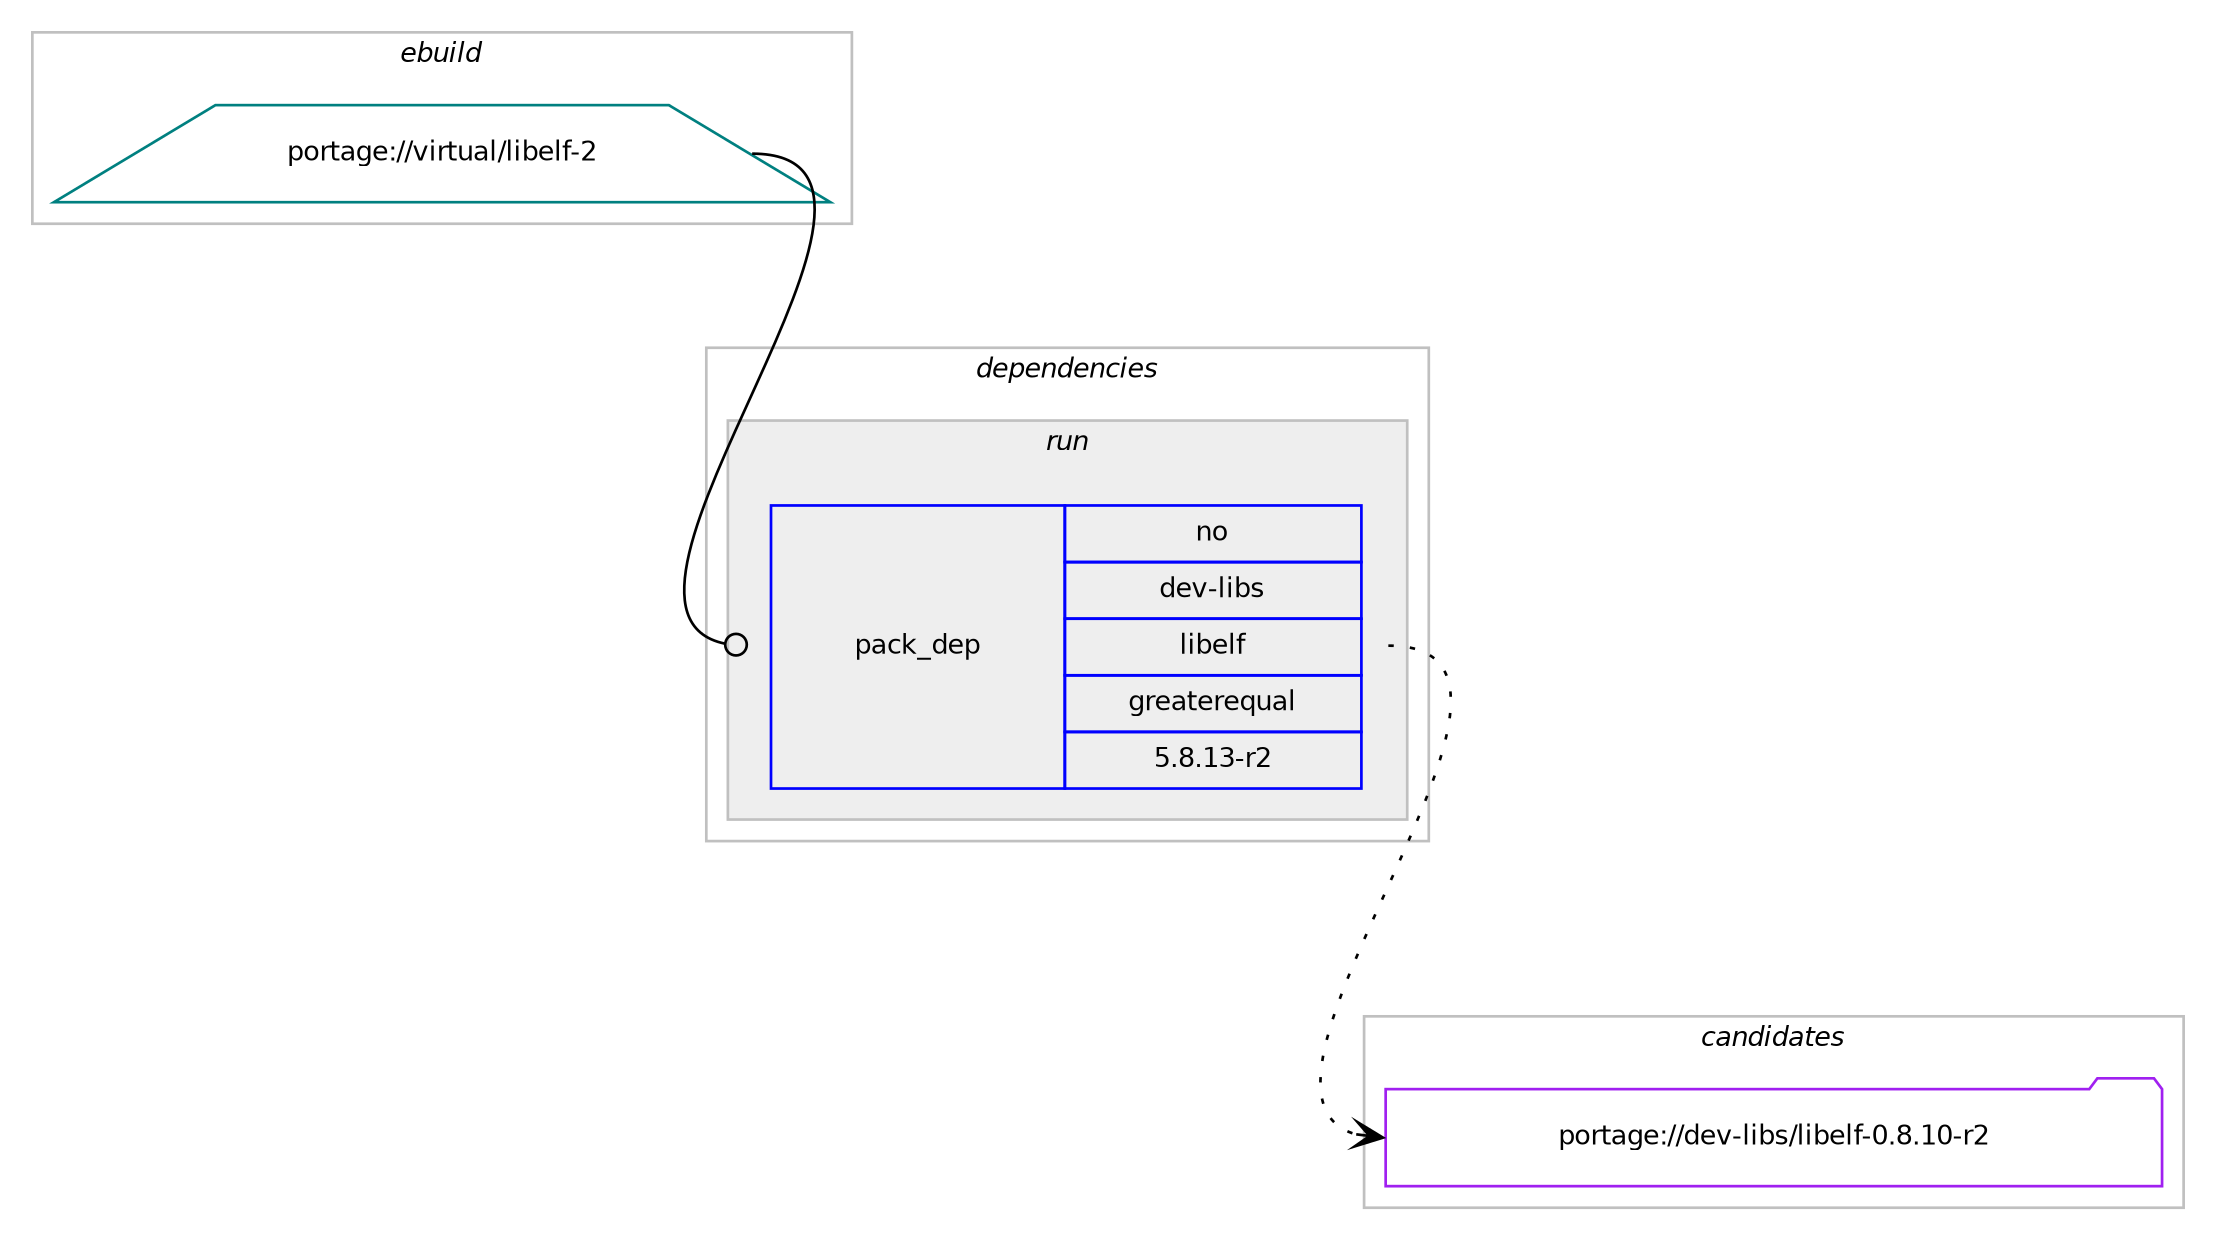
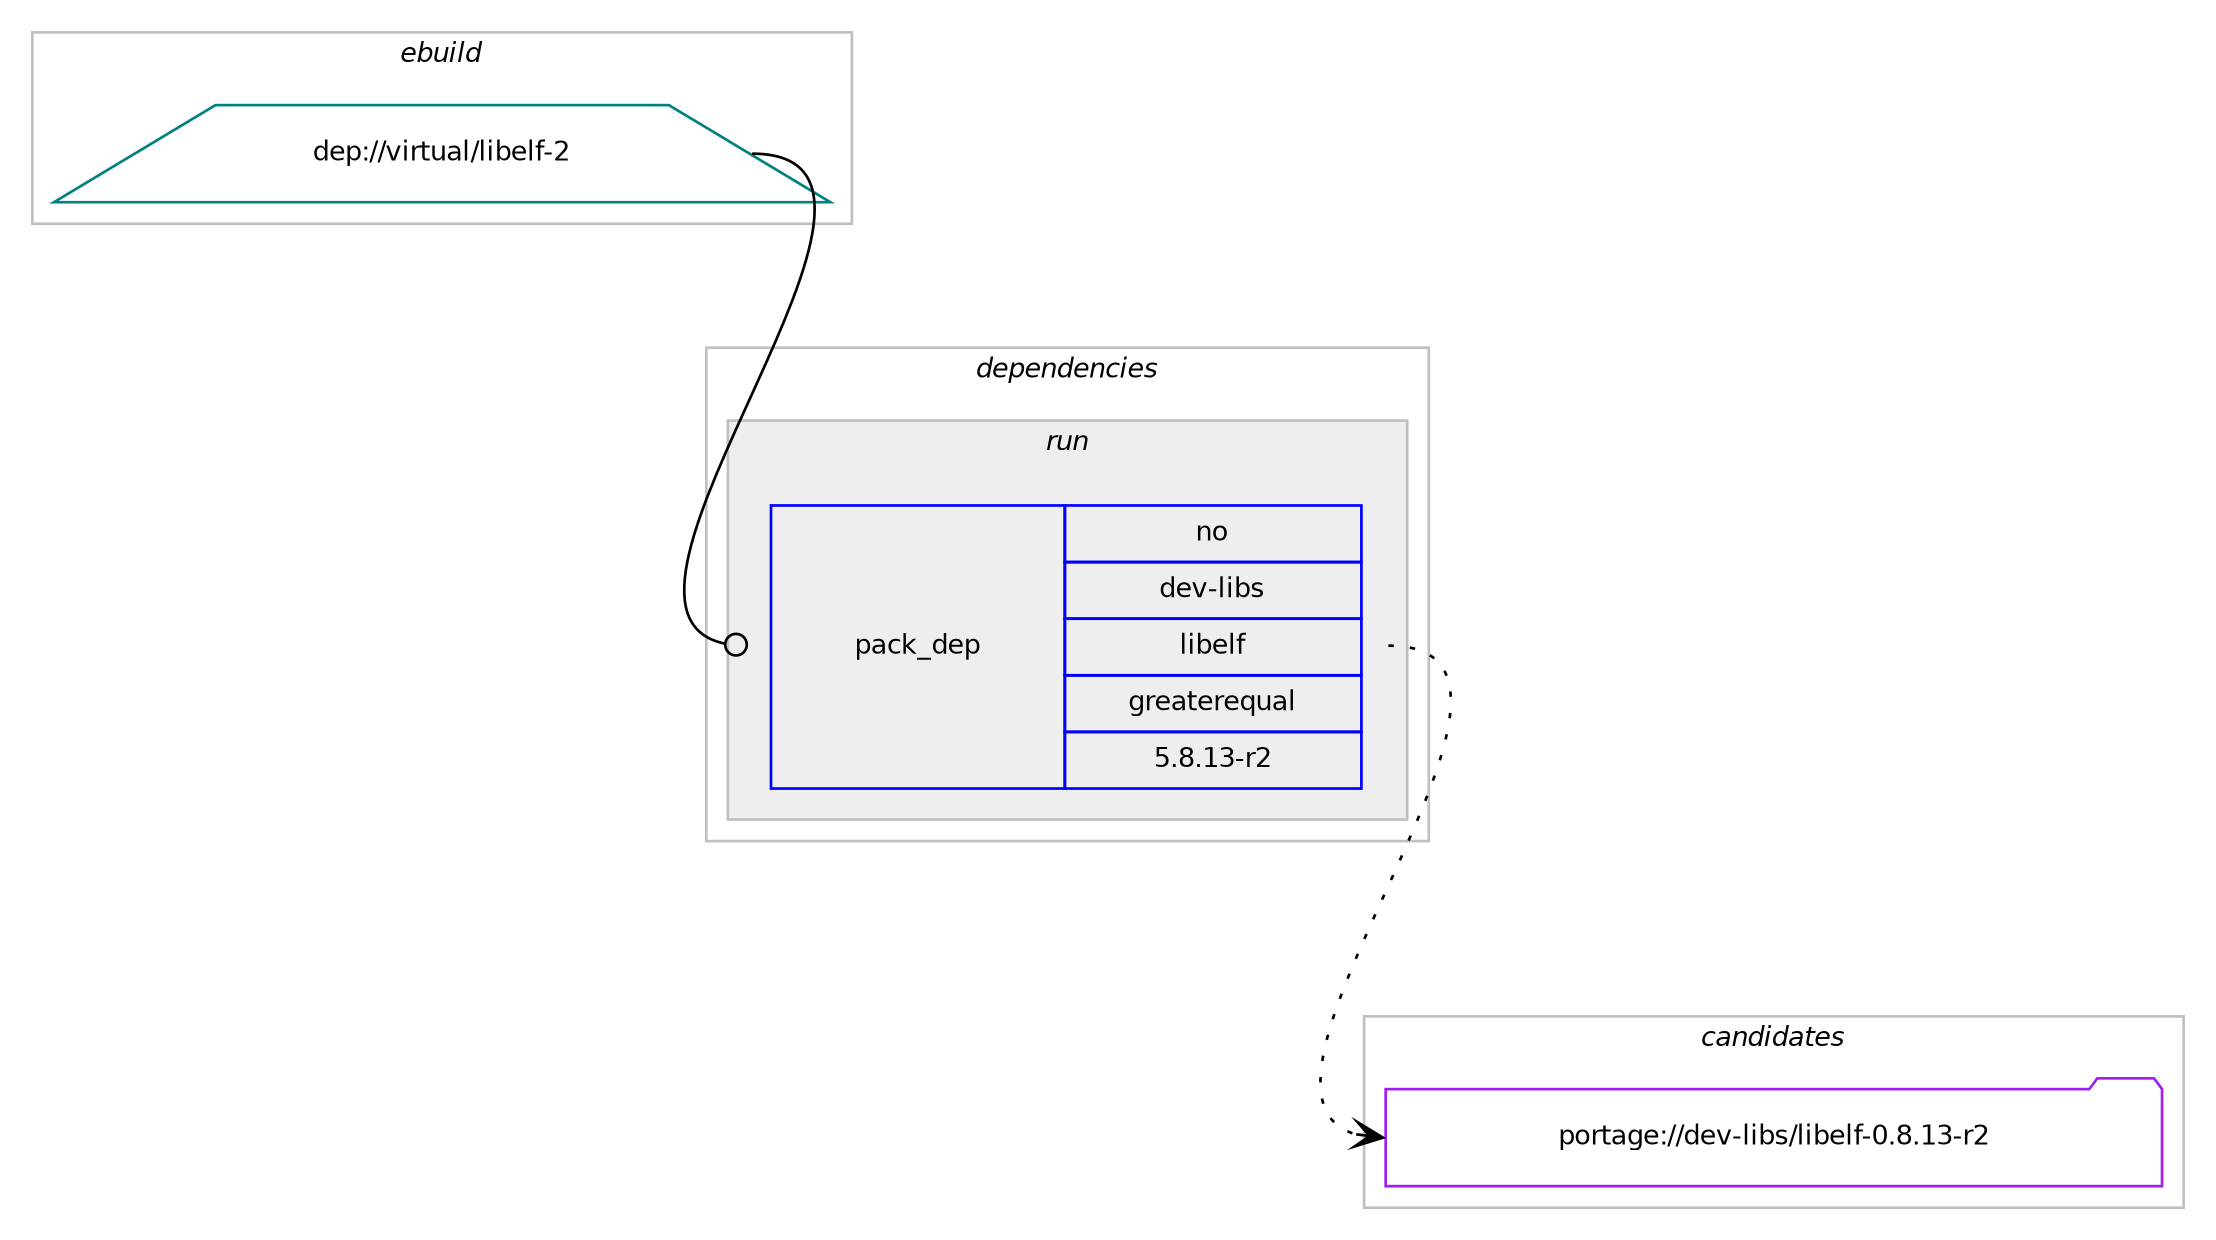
(442, 154) -> (442, 154)
(1774, 1138) -> (1774, 1138)
